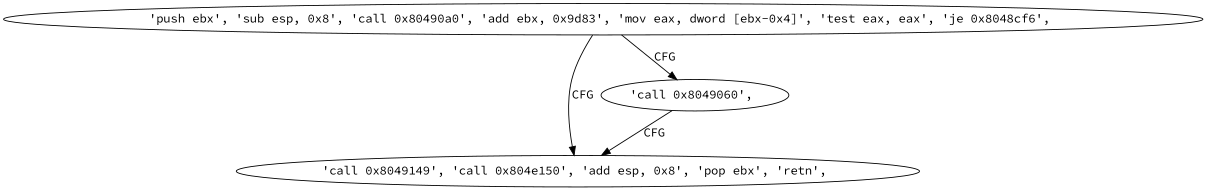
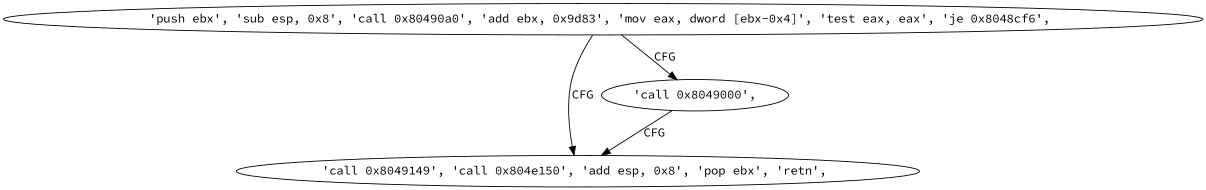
(695, 95) -> (695, 95)
